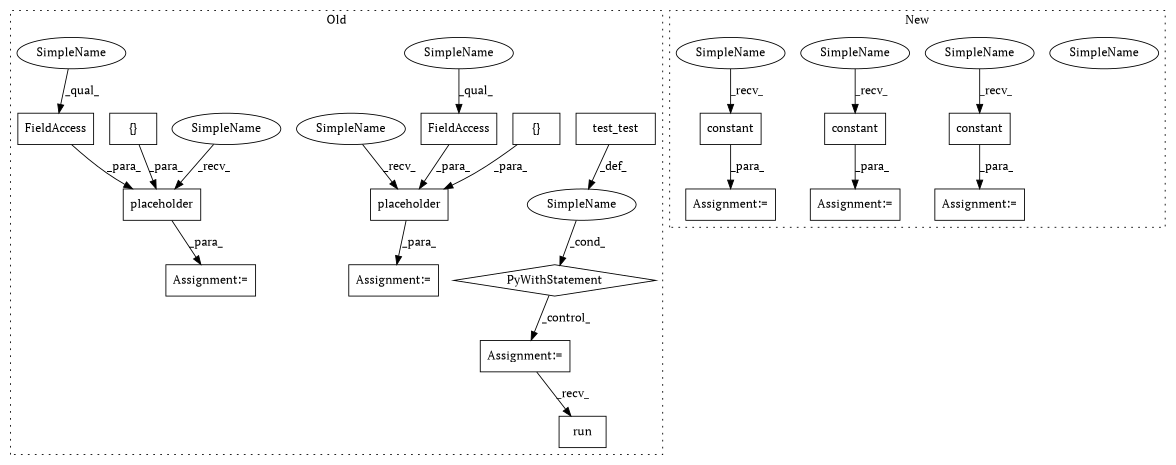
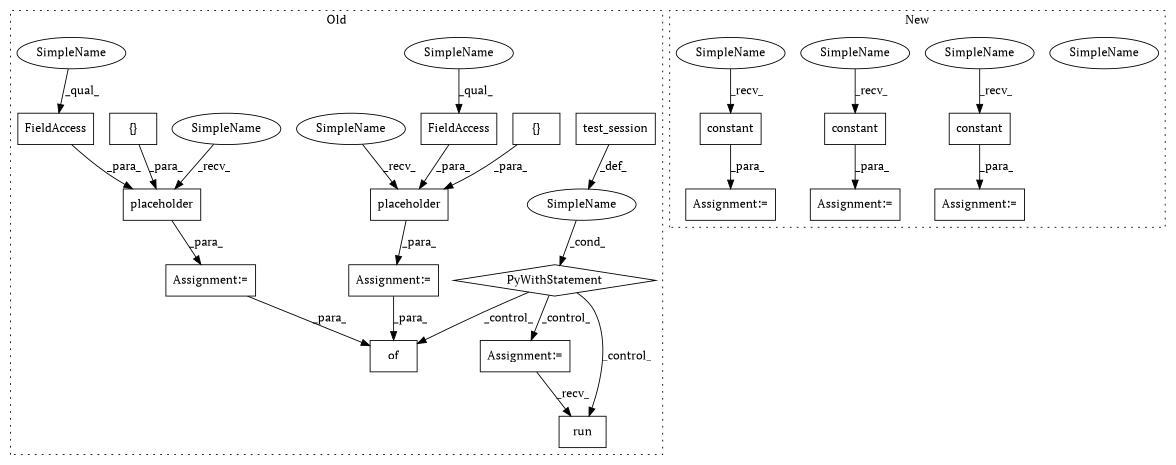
(616, 129) -> (616, 129)
none -> (603, 347)
none -> (394, 356)
